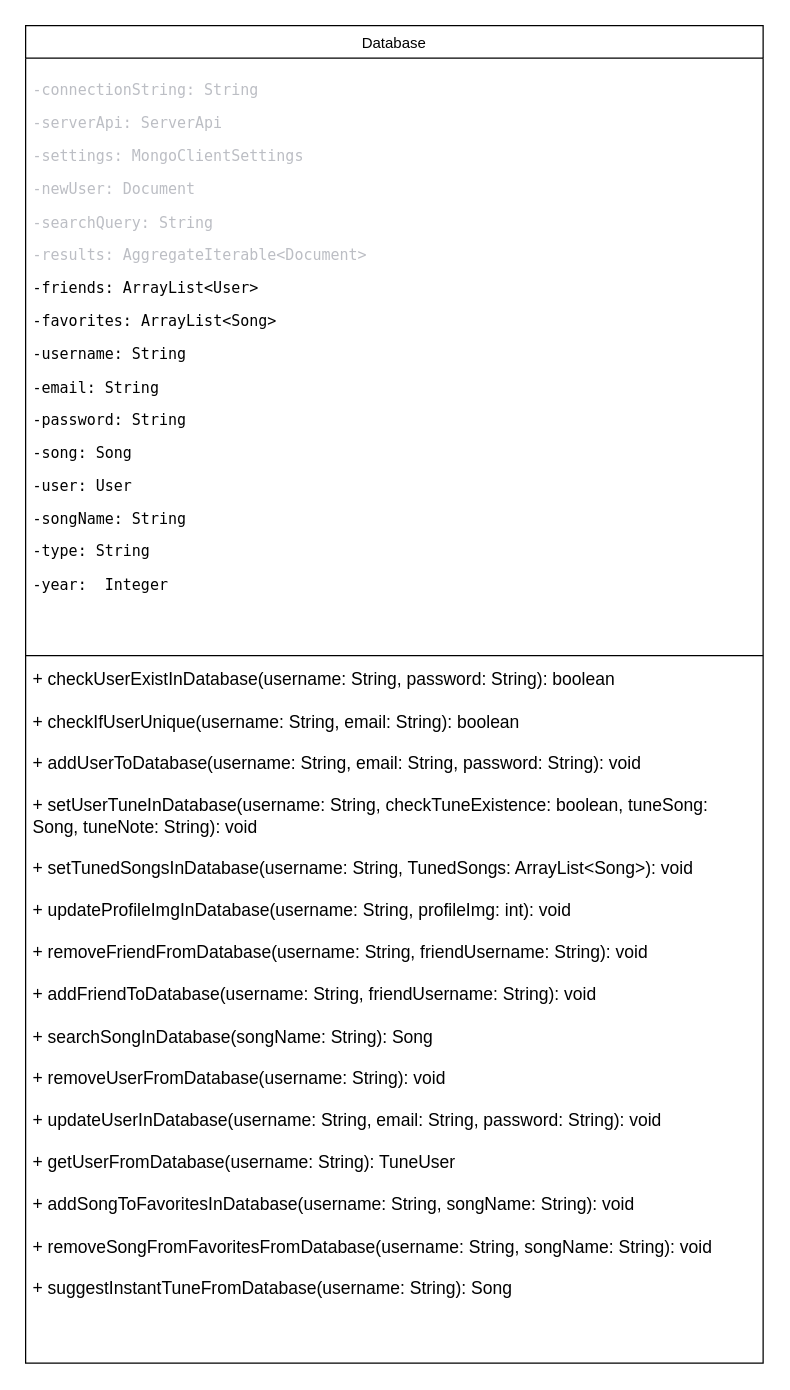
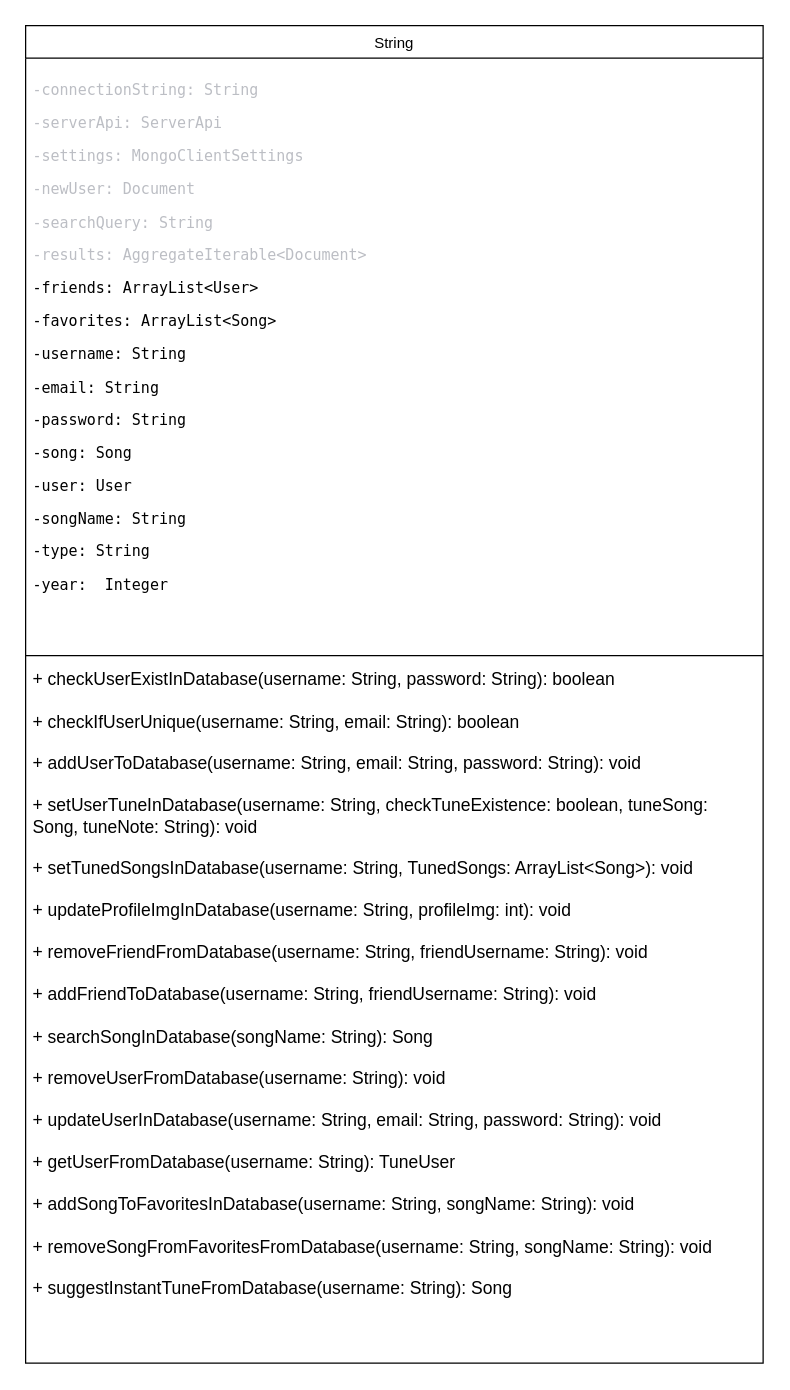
(394, 43) -> (394, 43)
